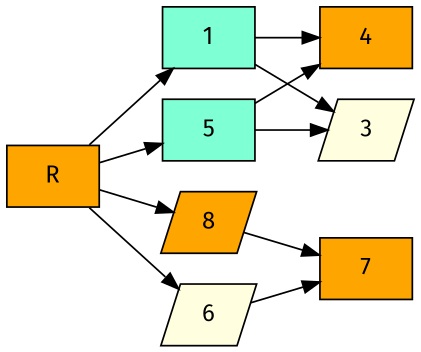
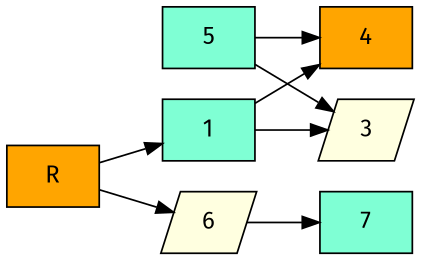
(123, 156) -> none
(209, 222) -> none
(366, 269) -> (366, 222)
